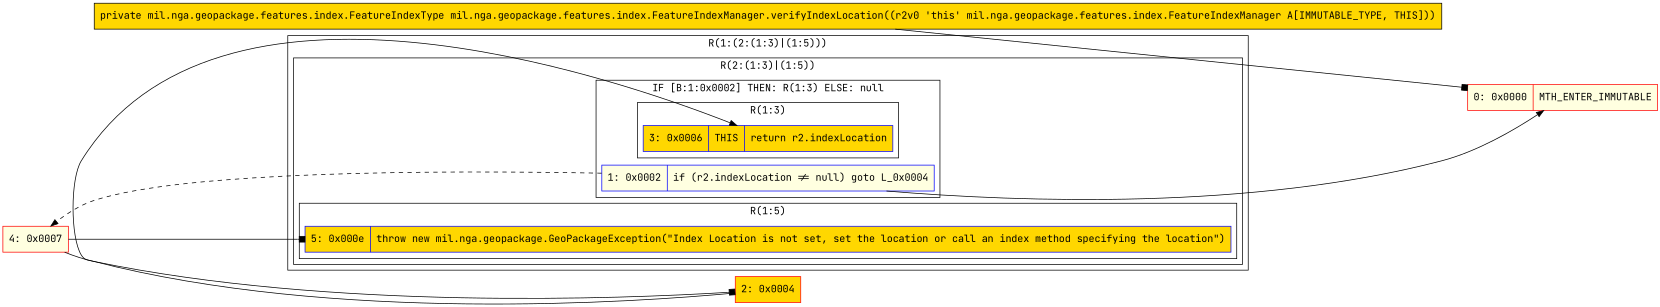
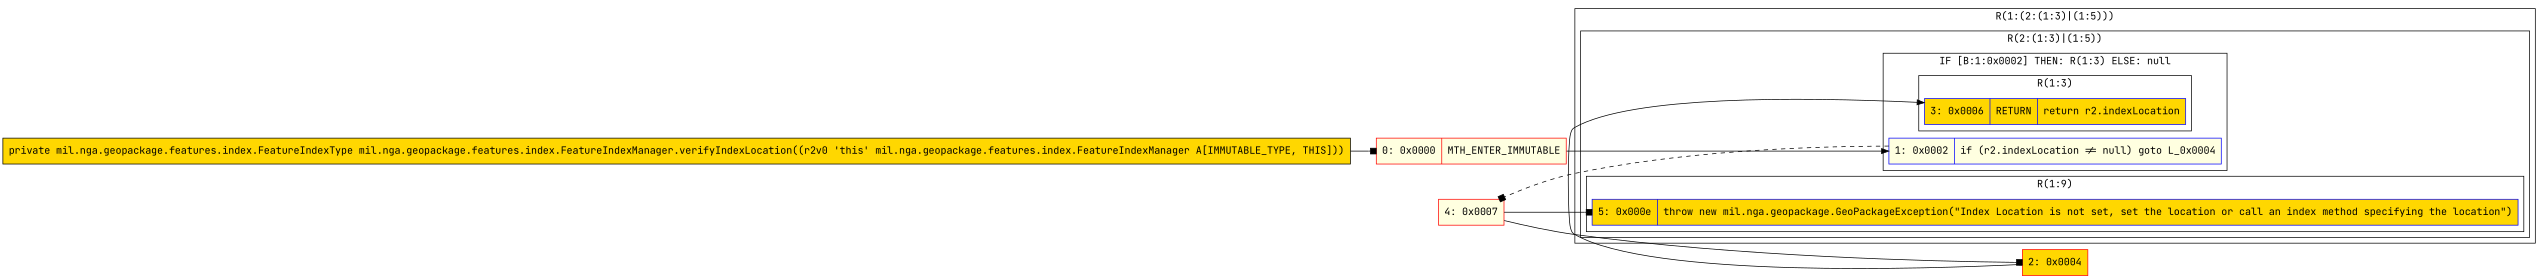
(727, 138) -> (2014, 111)
(325, 174) -> (1695, 155)
(1219, 195) -> (1692, 151)
(768, 212) -> (2055, 185)
